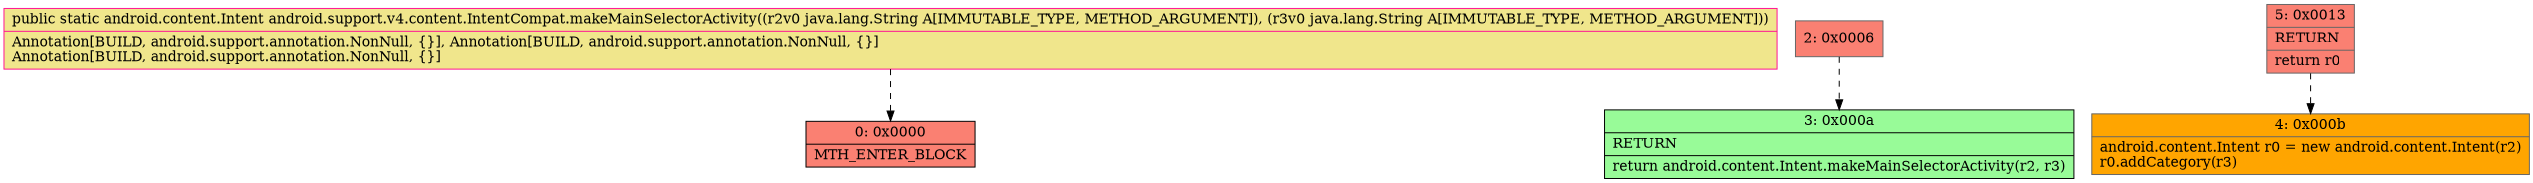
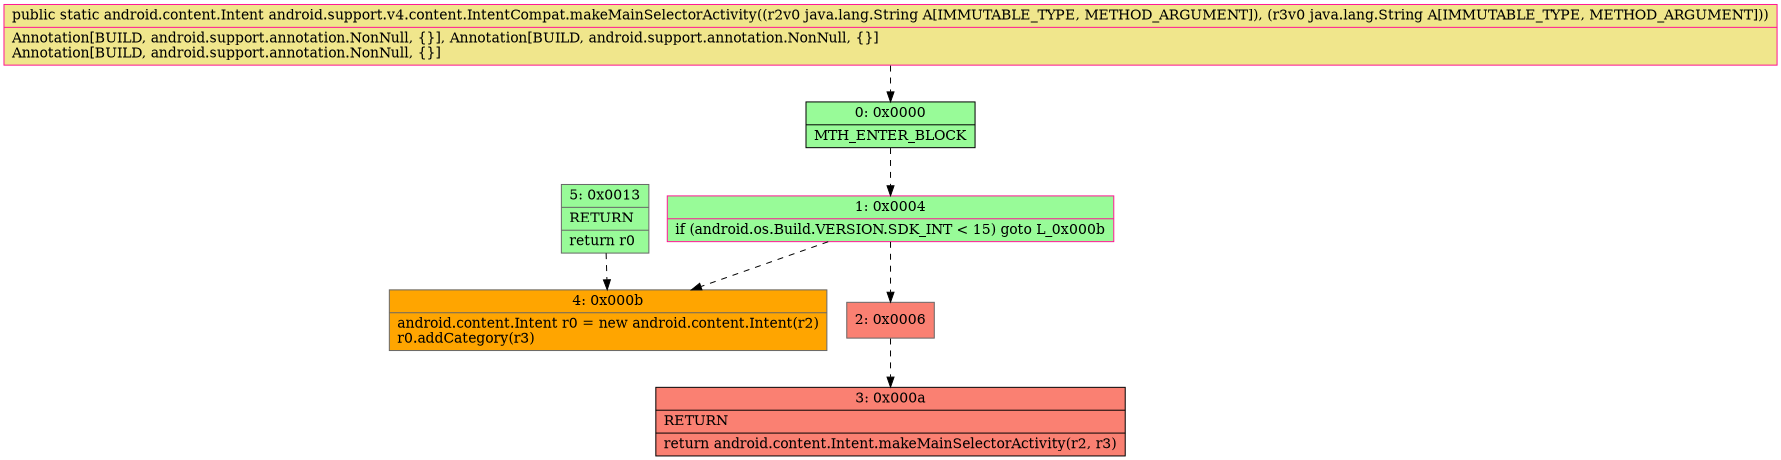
(2311, 39) -> (605, 219)
(891, 144) -> (891, 125)
(1839, 144) -> (891, 422)
none -> (891, 219)
